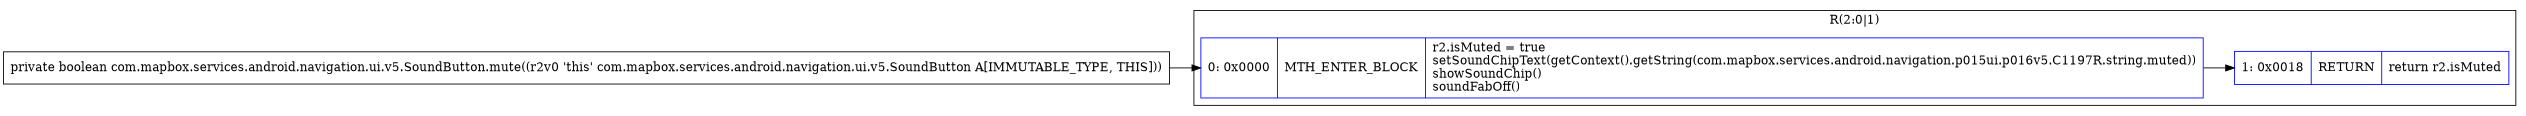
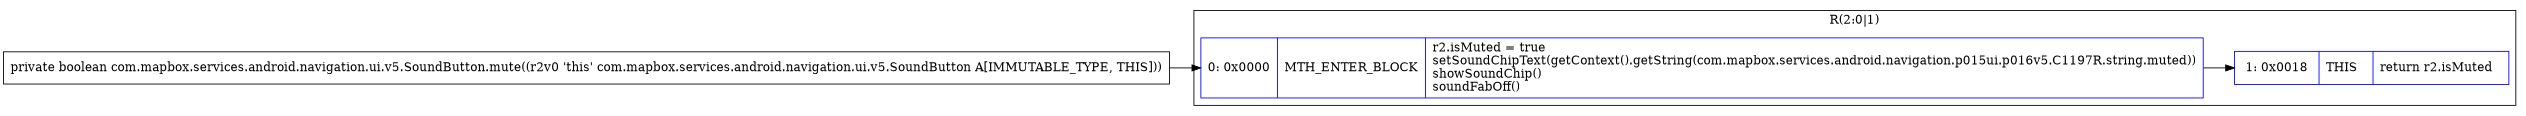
(2346, 67) -> (2342, 67)
